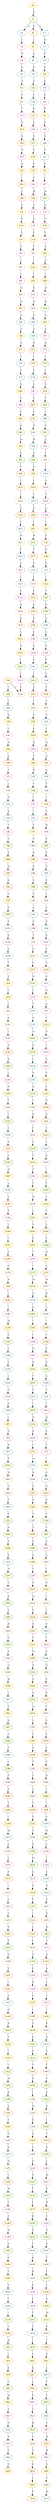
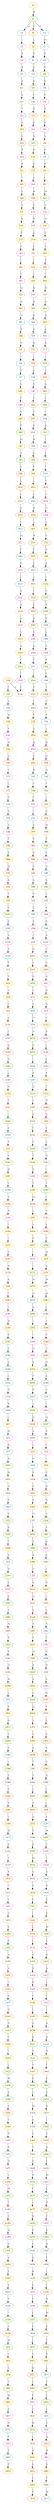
(45, 74) -> (45, 74)
